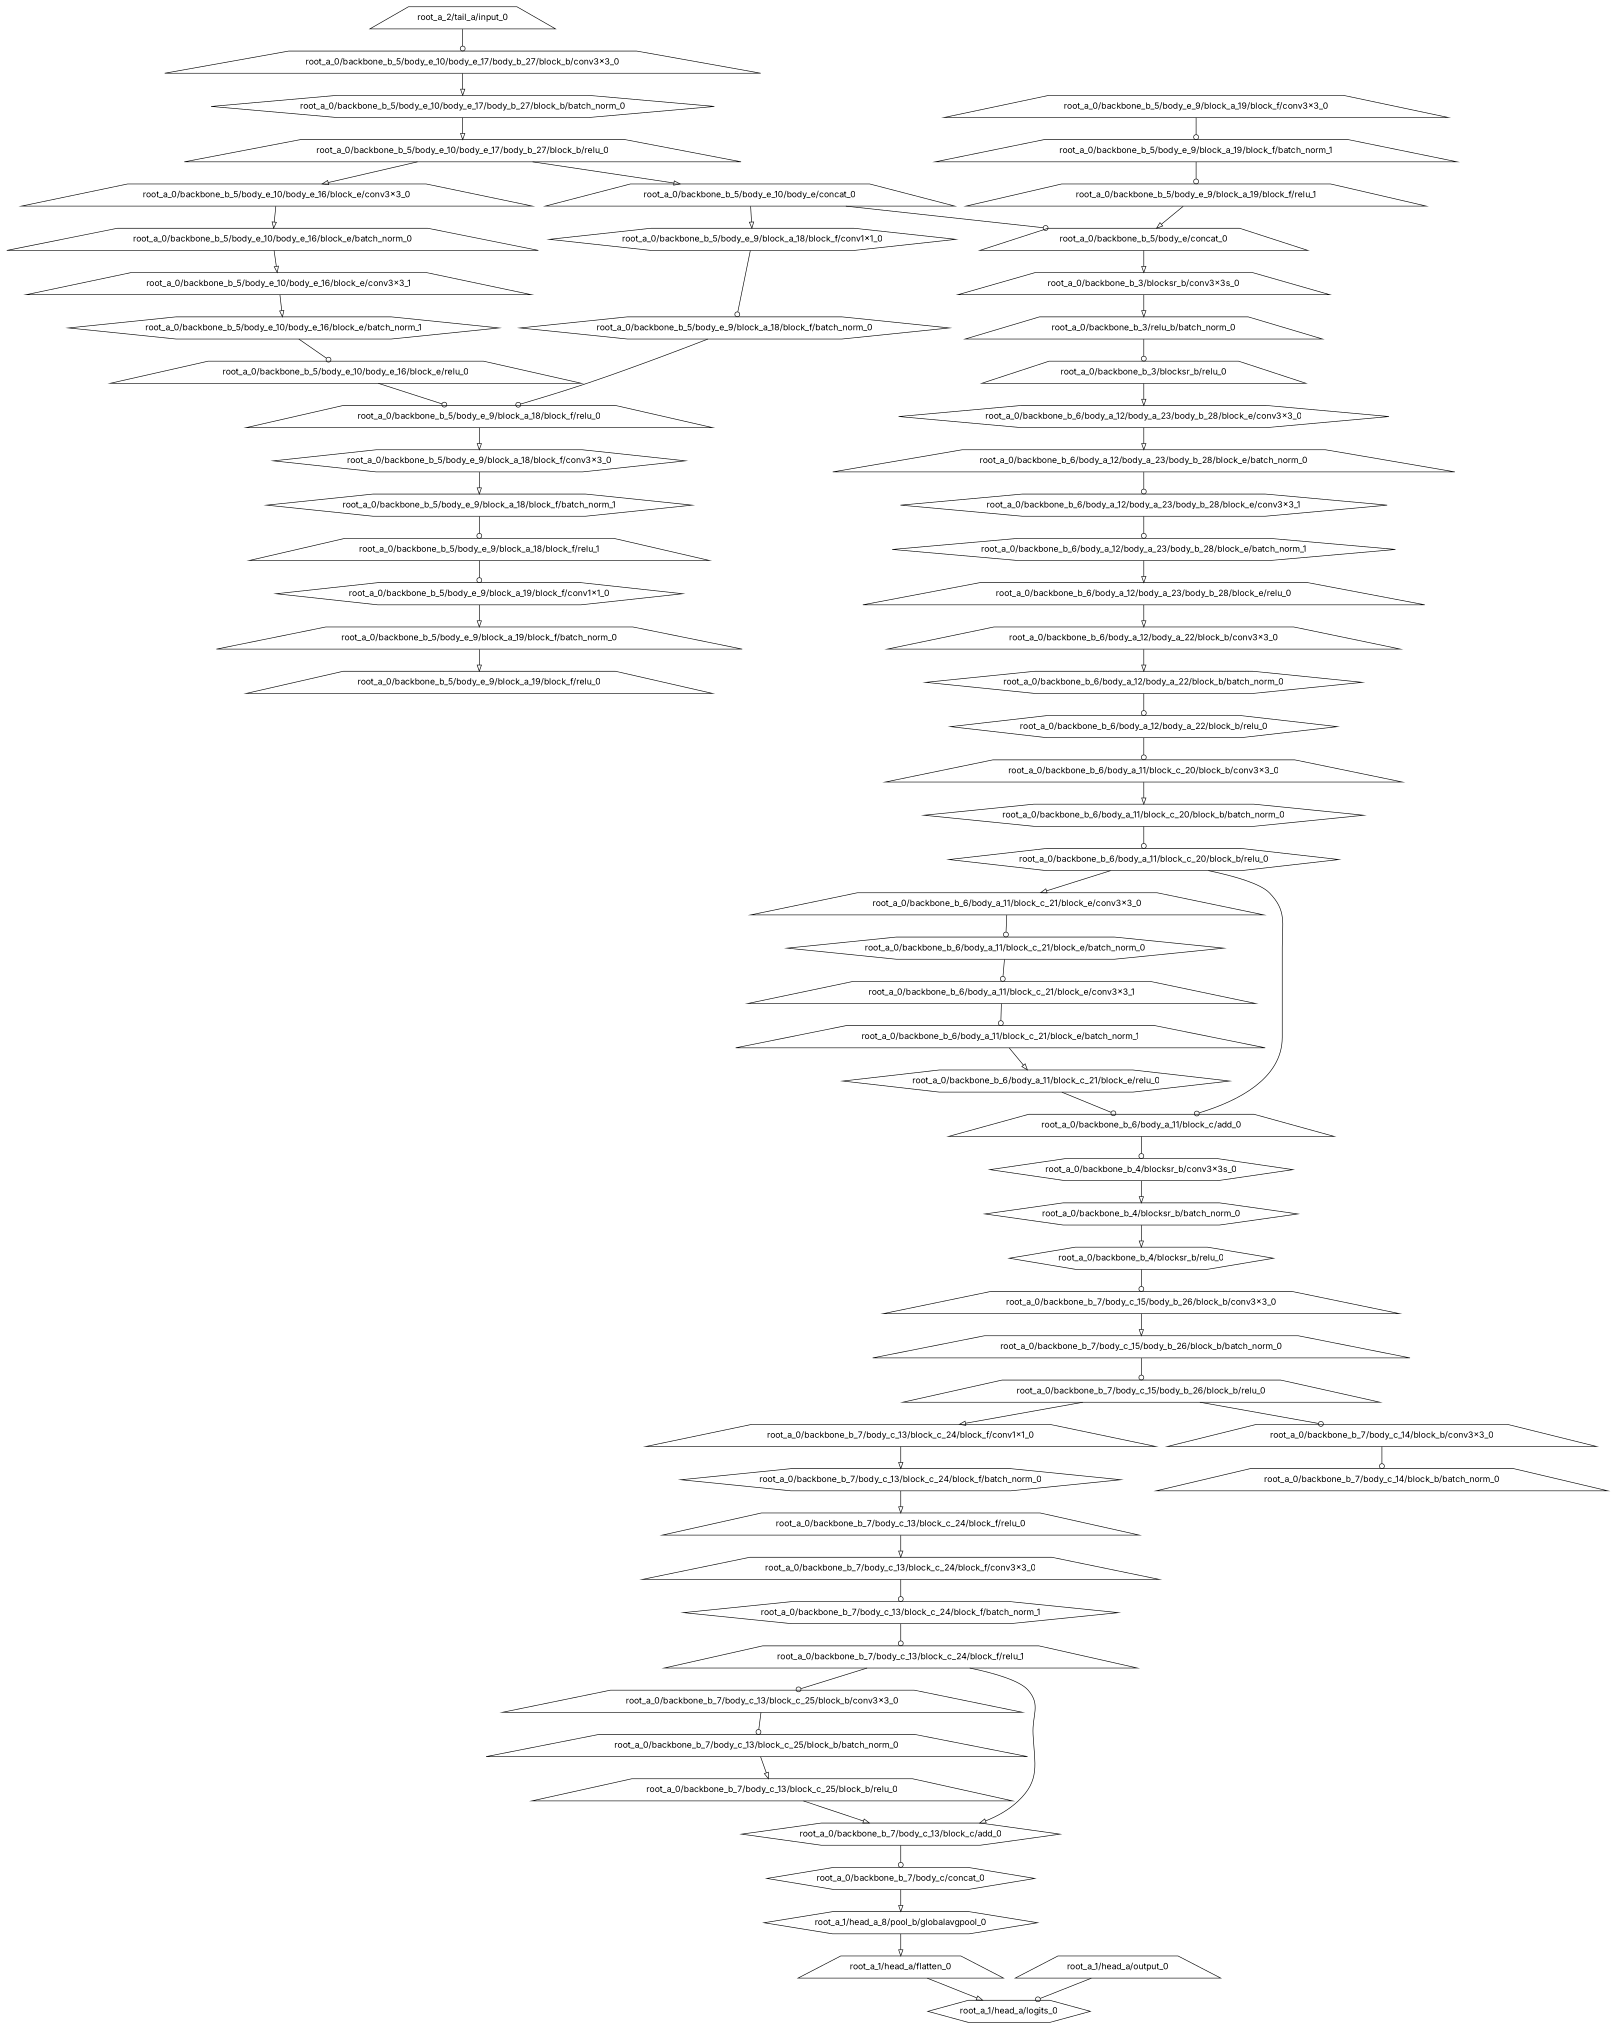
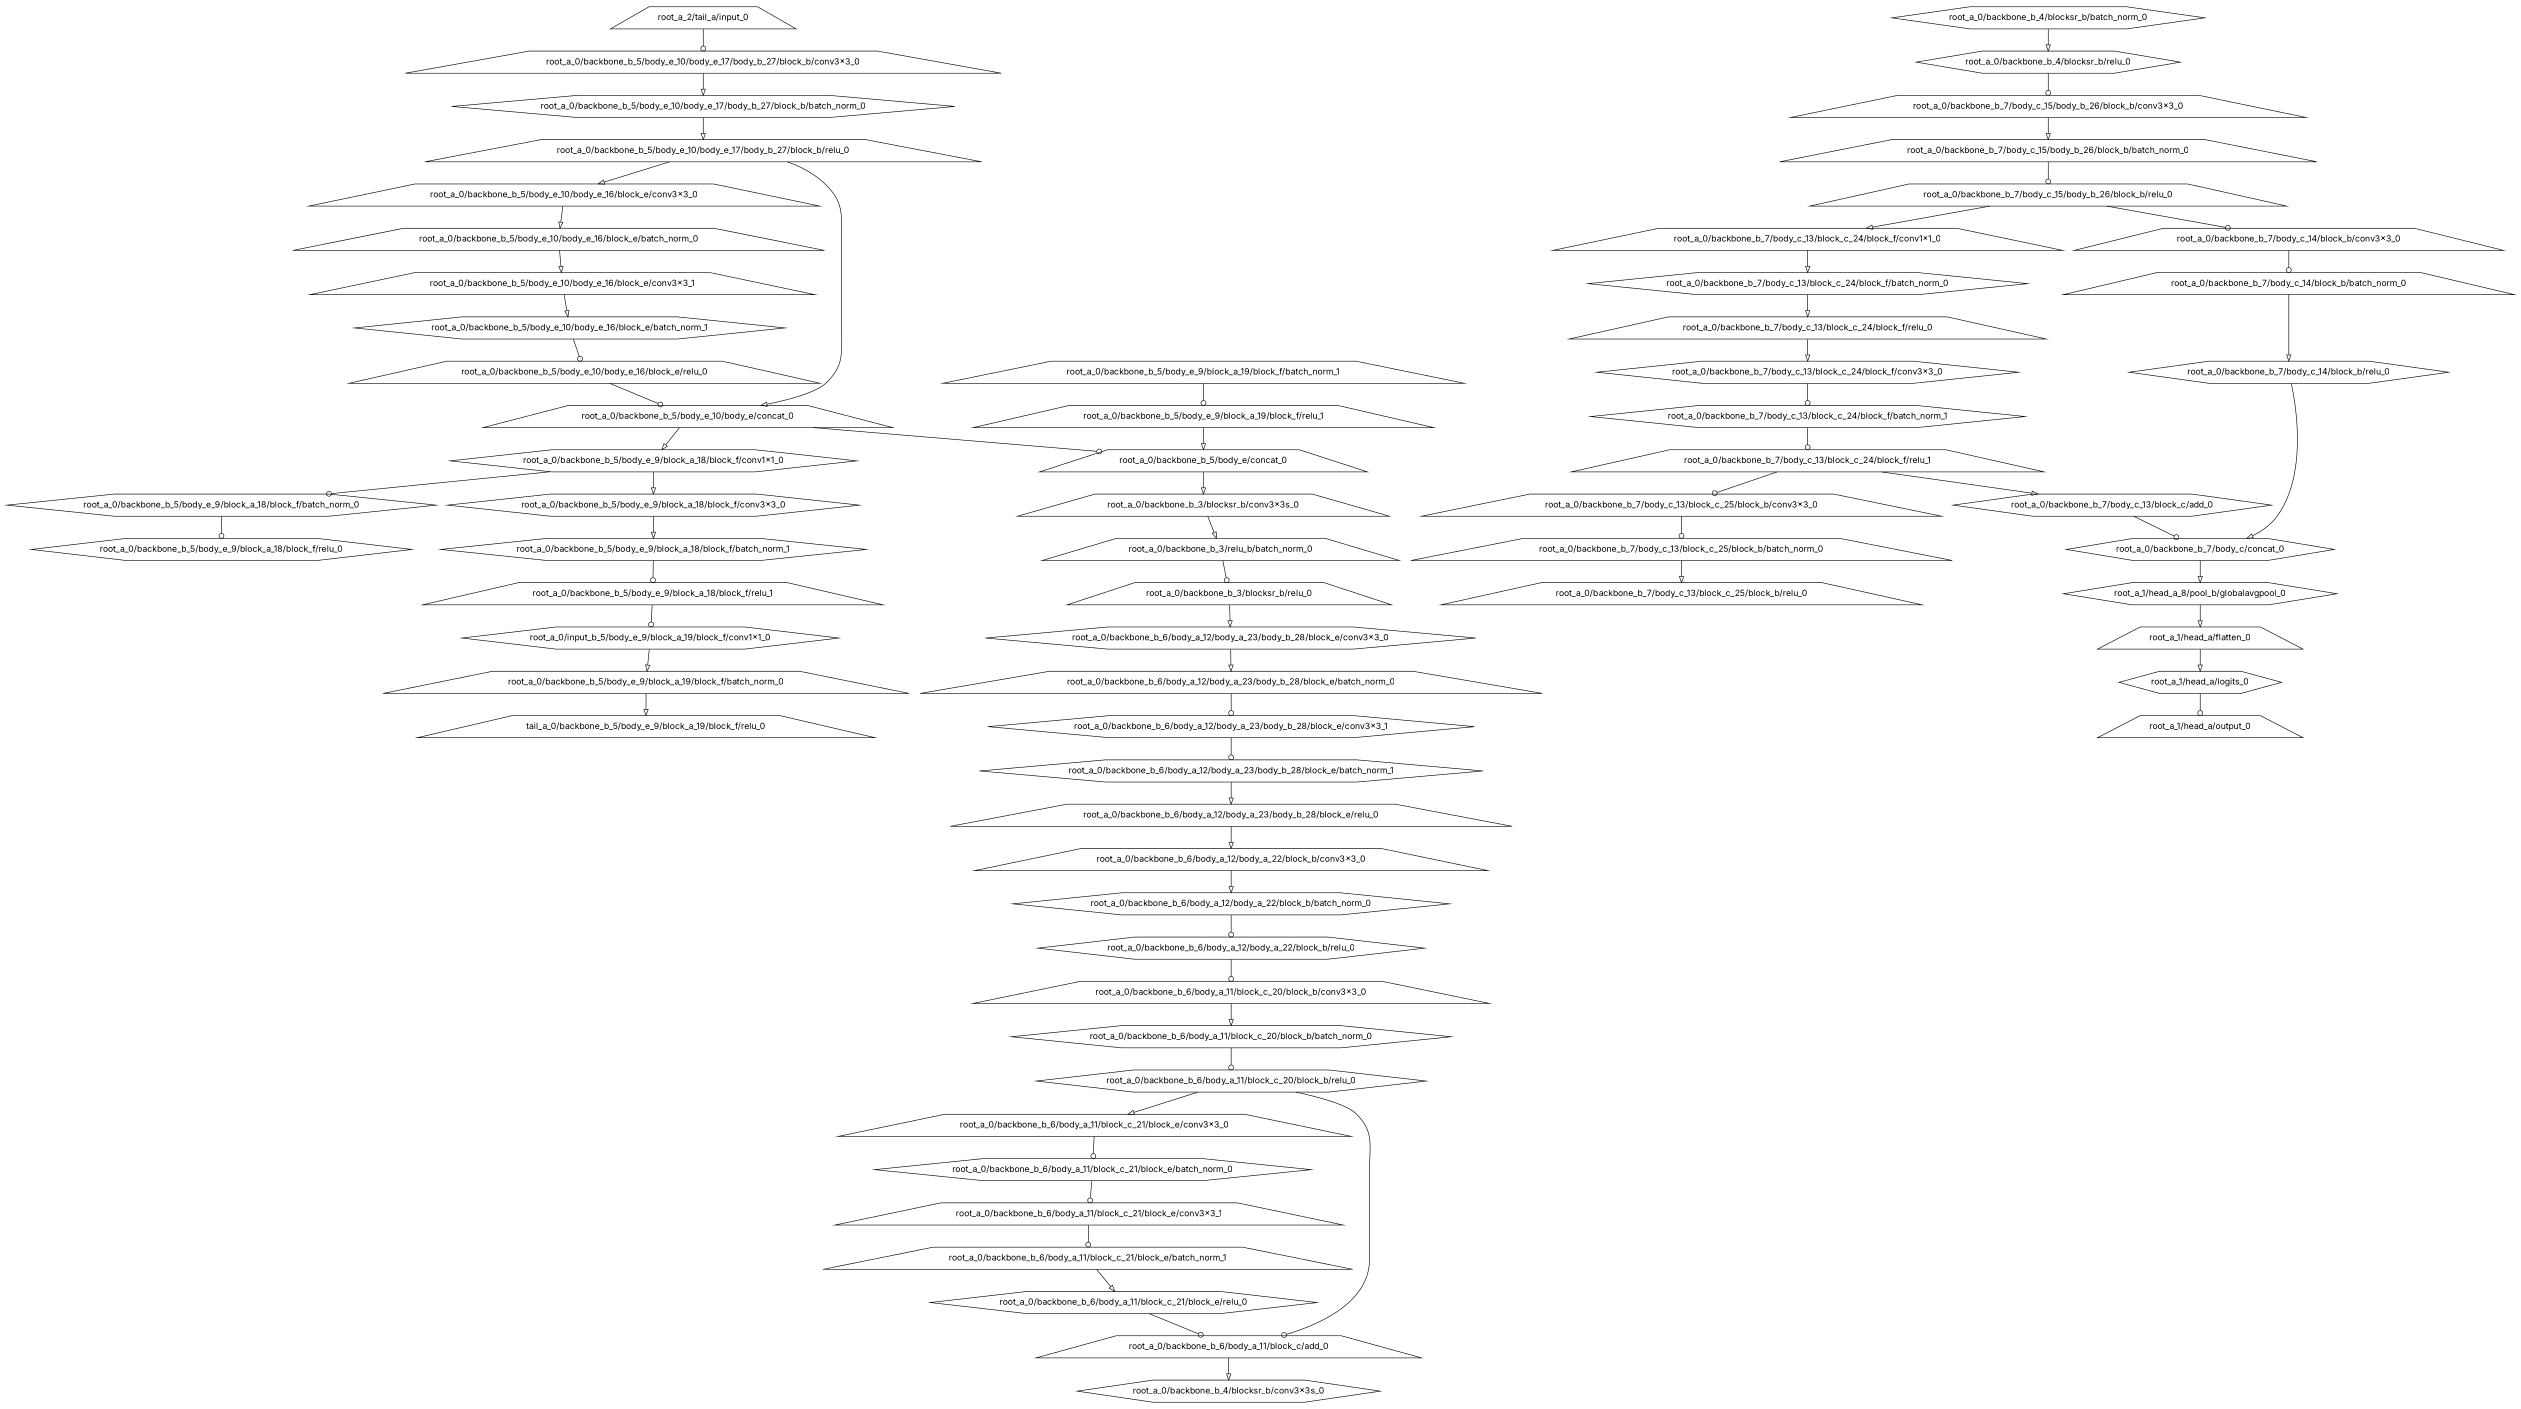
(1196, 106) -> none
none -> (2289, 372)
(410, 394) -> (634, 393)
(479, 417) -> (221, 549)
(479, 436) -> (653, 480)
(479, 594) -> (650, 638)
(479, 682) -> (646, 727)
(1141, 1145) -> (1229, 1366)
(1141, 1189) -> none
(901, 1568) -> (1808, 372)
(833, 1811) -> none
(1066, 1988) -> (2200, 702)
